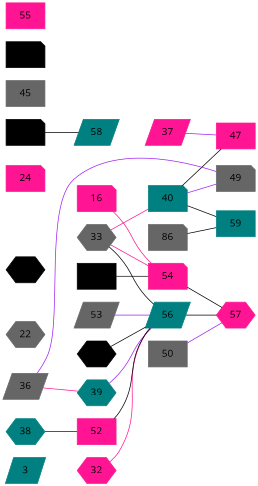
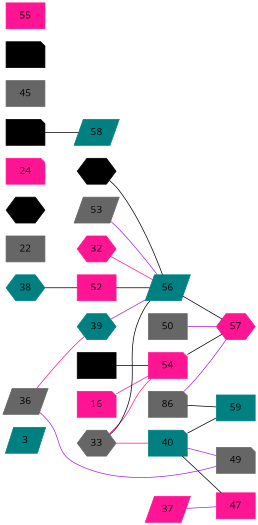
(26, 335) -> (26, 249)
none -> (206, 366)
